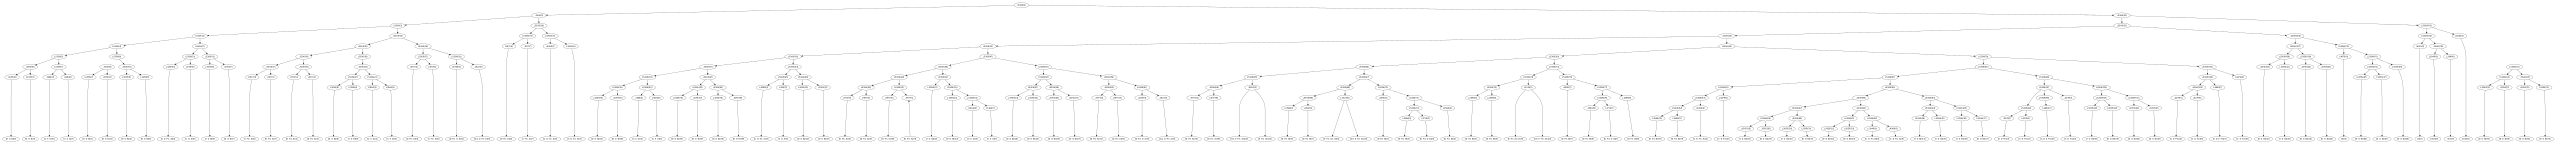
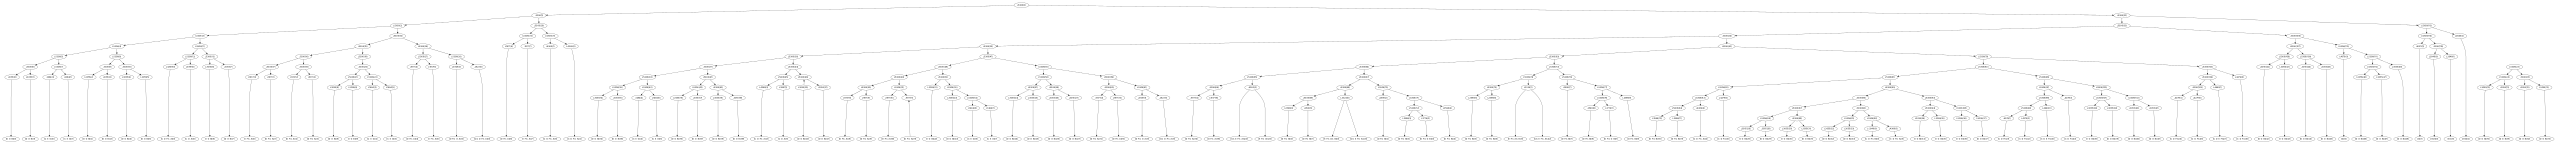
none -> (113, 61)
(802, 82) -> (804, 83)
(2034, 96) -> (2036, 103)
